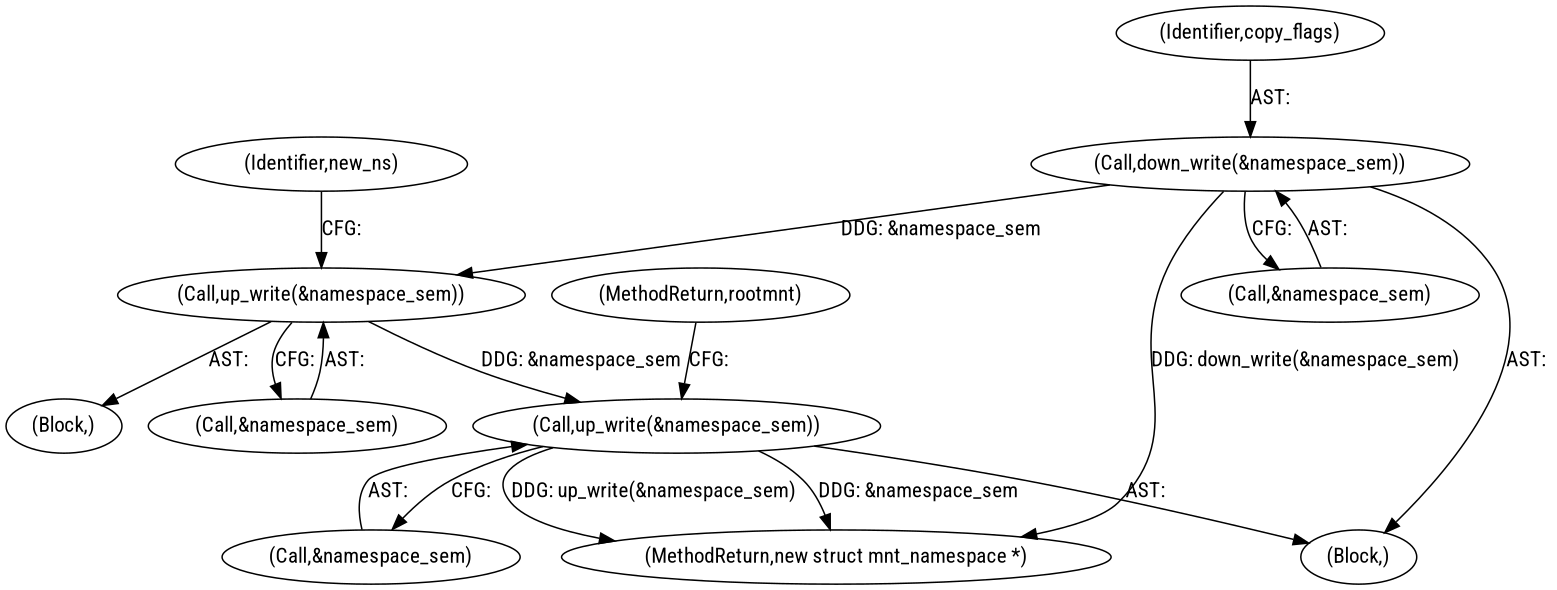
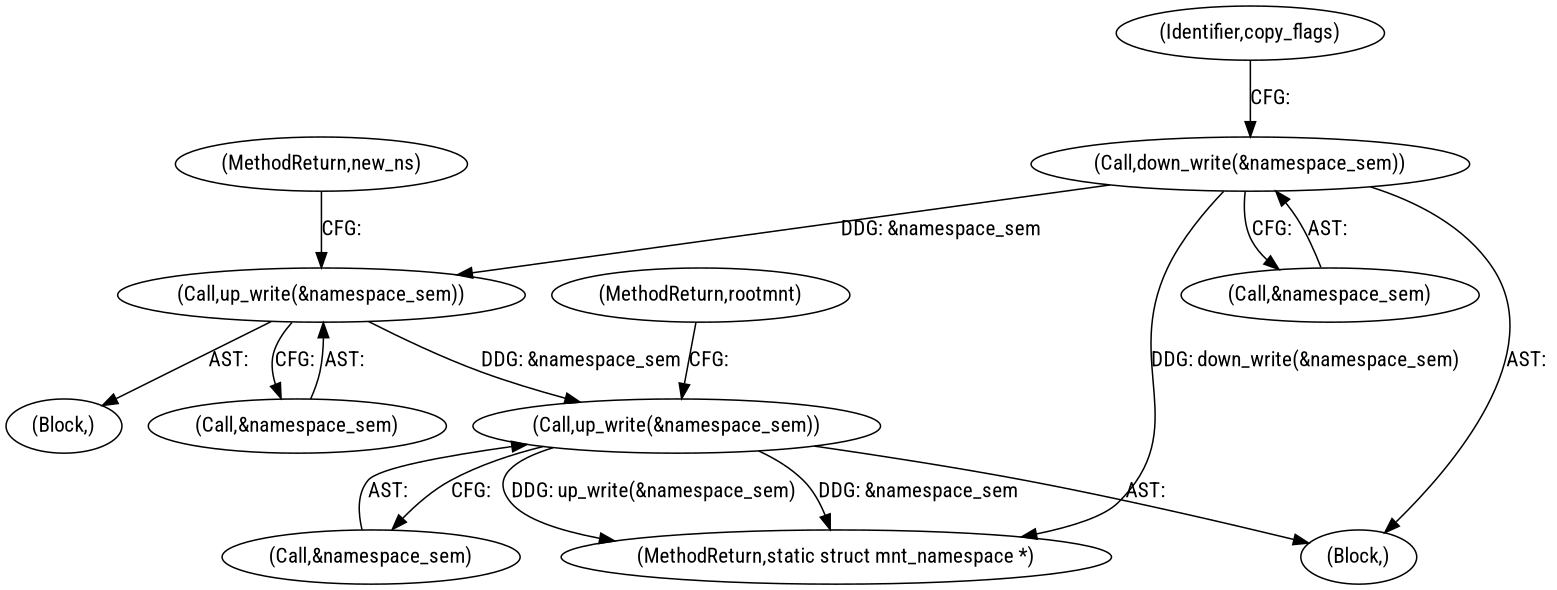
(1273, 99) -> (1273, 99)
(321, 164) -> (321, 164)
(836, 557) -> (836, 557)
